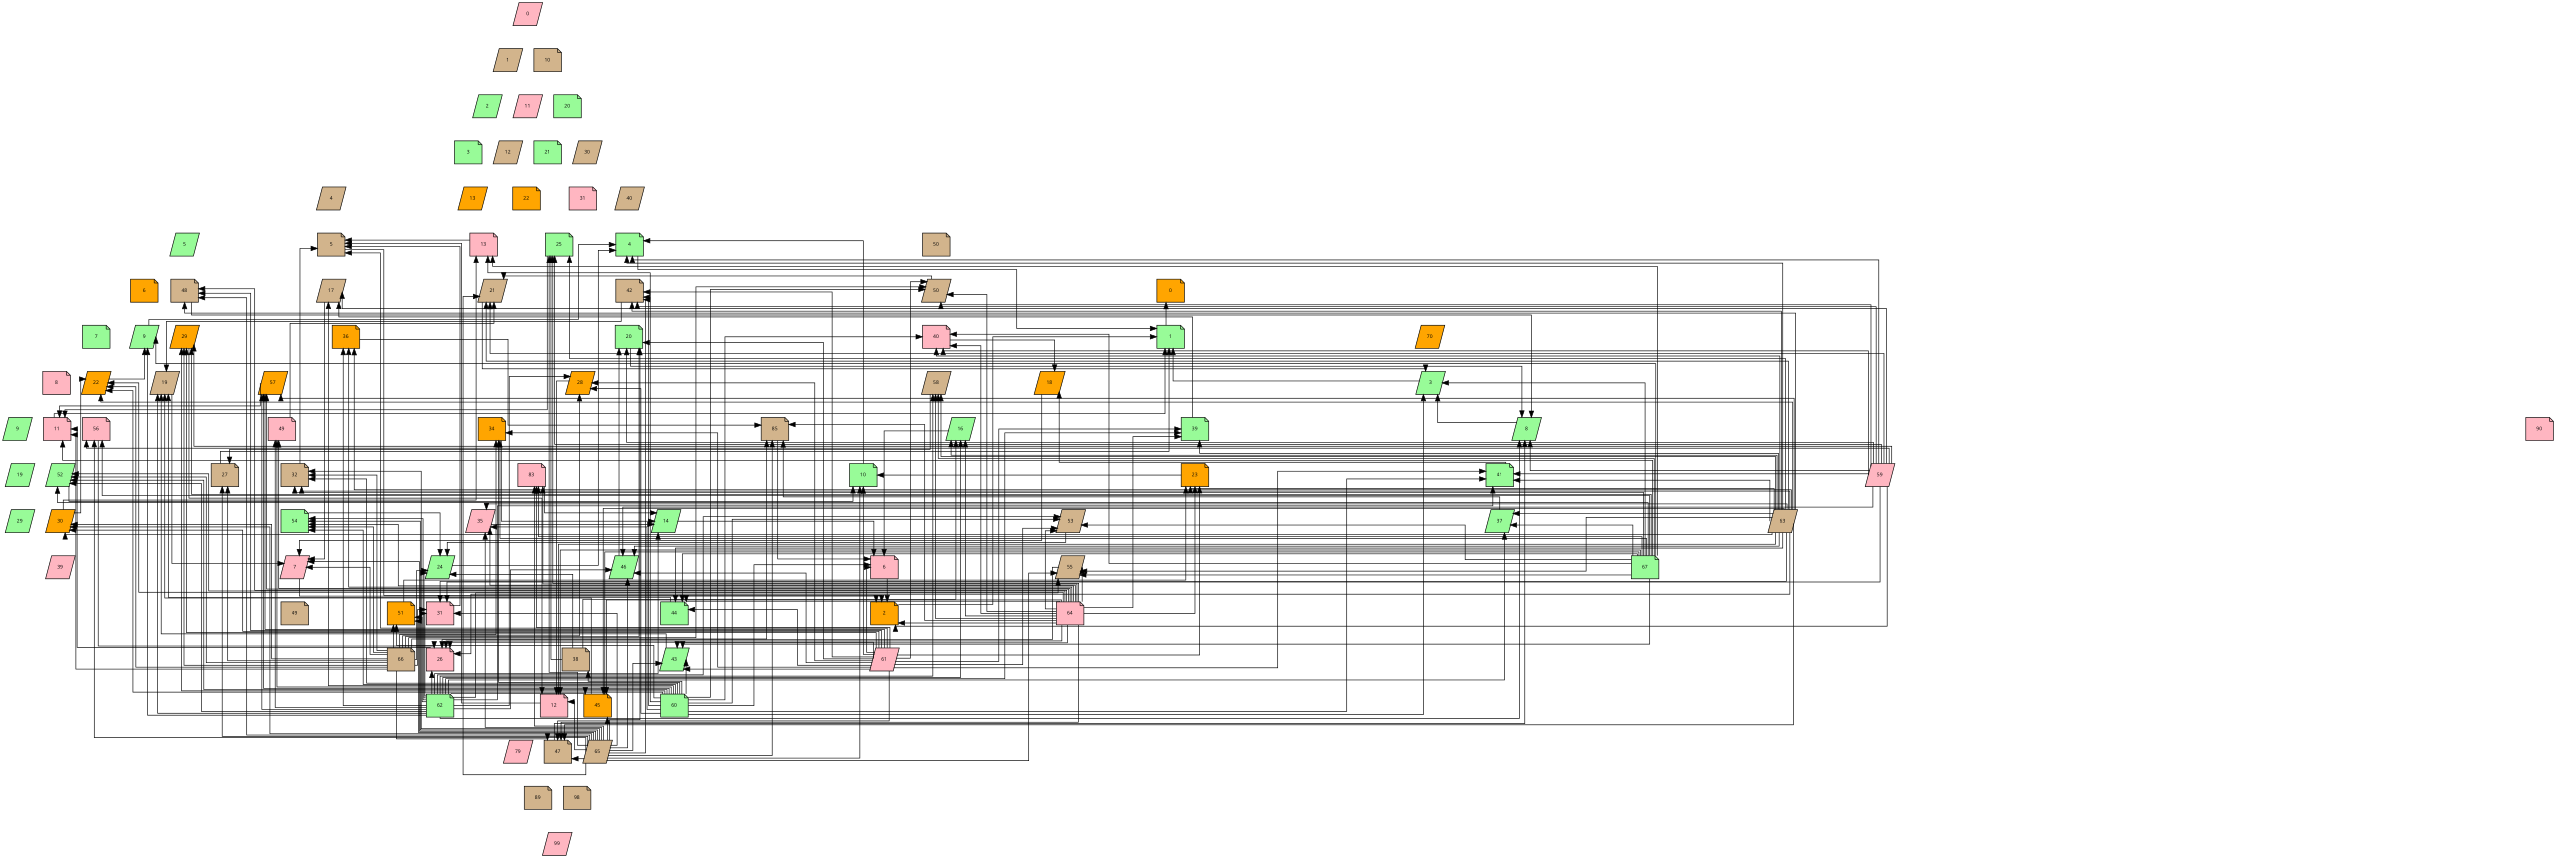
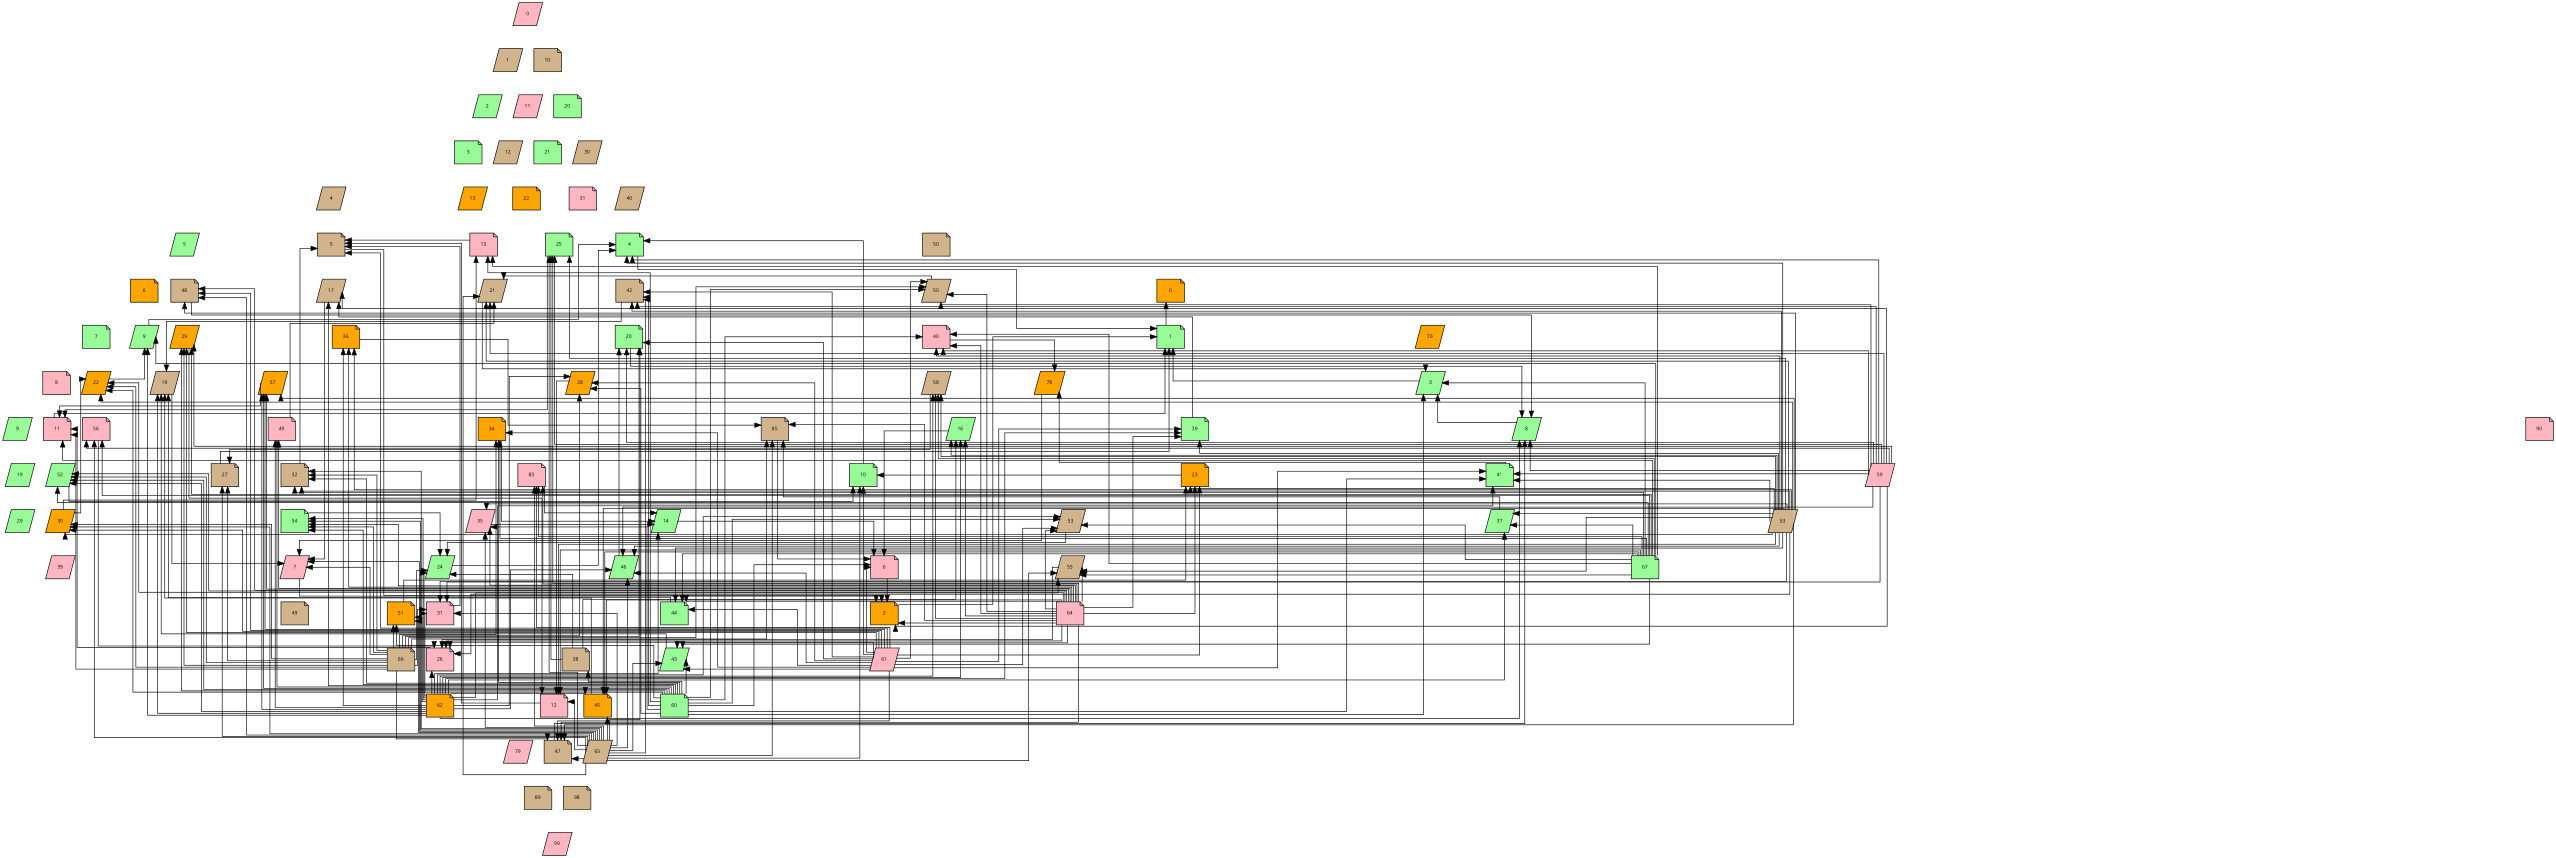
(1050, 383) -> (1050, 383)
(440, 706) -> (440, 706)
